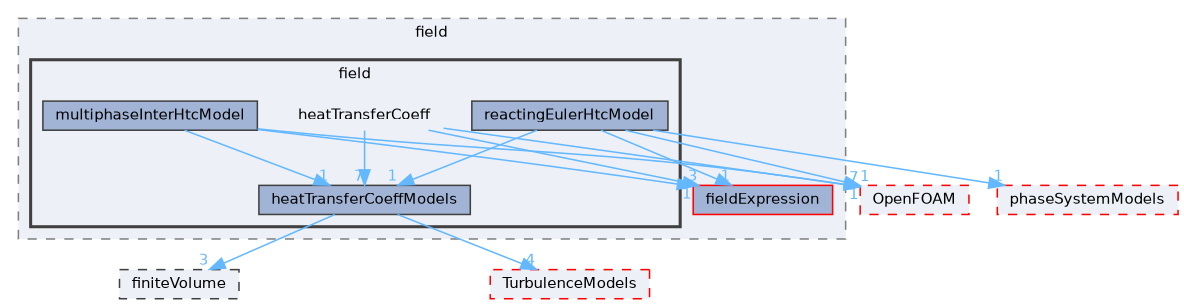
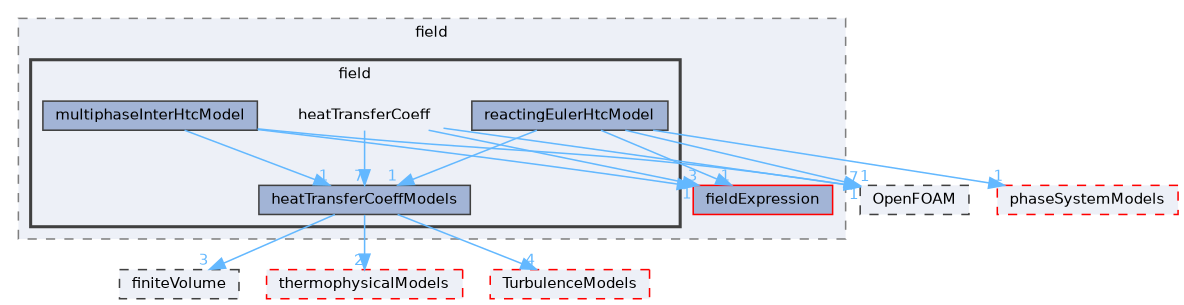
(915, 200) -> (915, 200)
none -> (365, 284)
